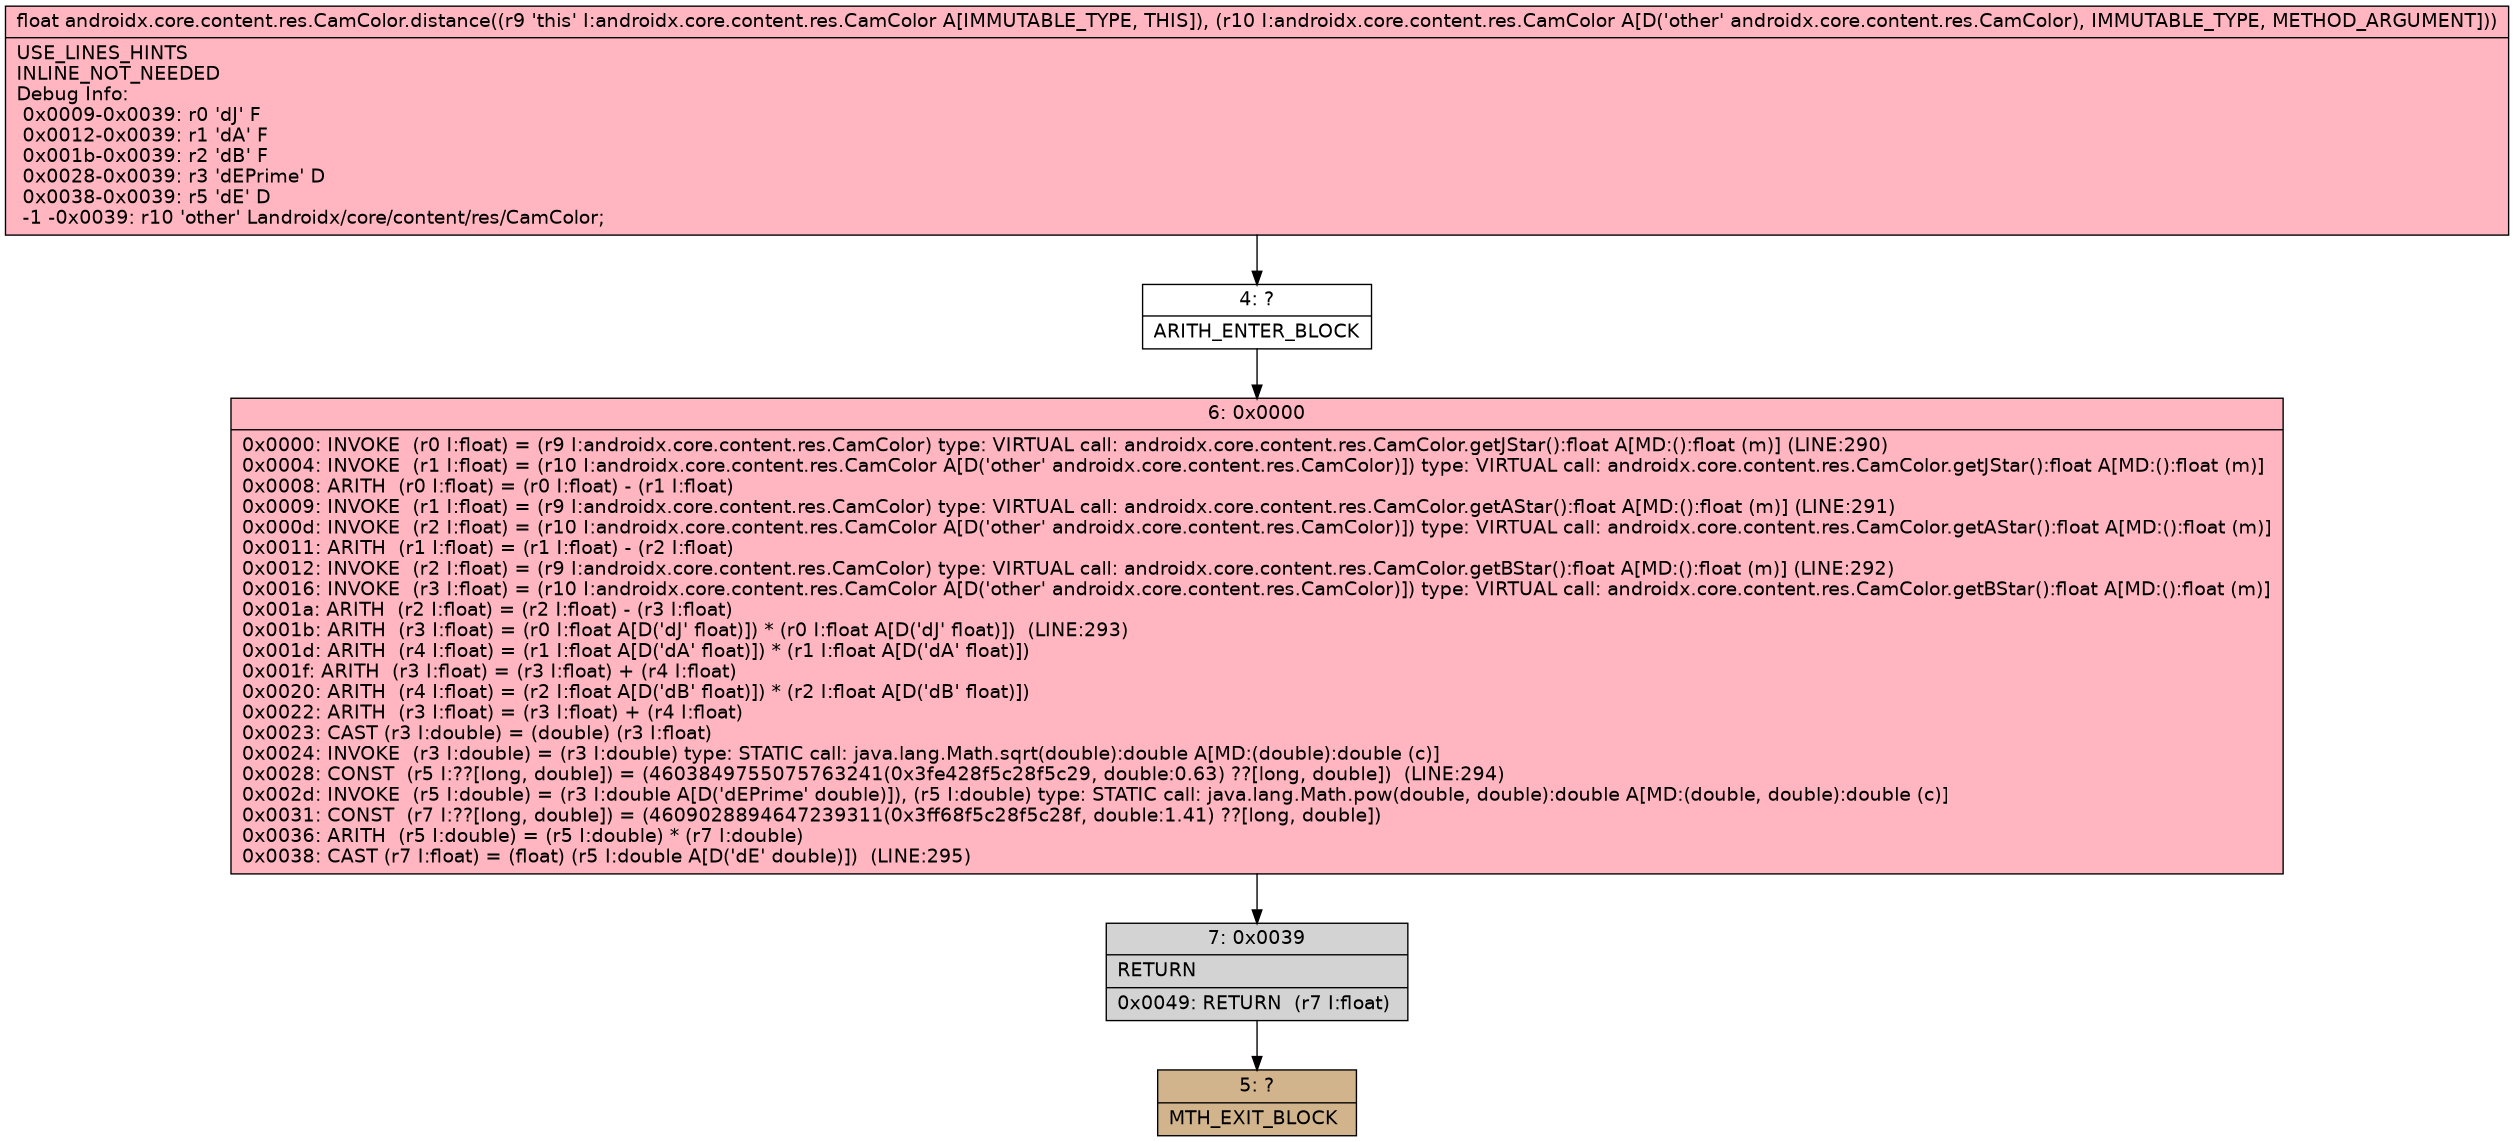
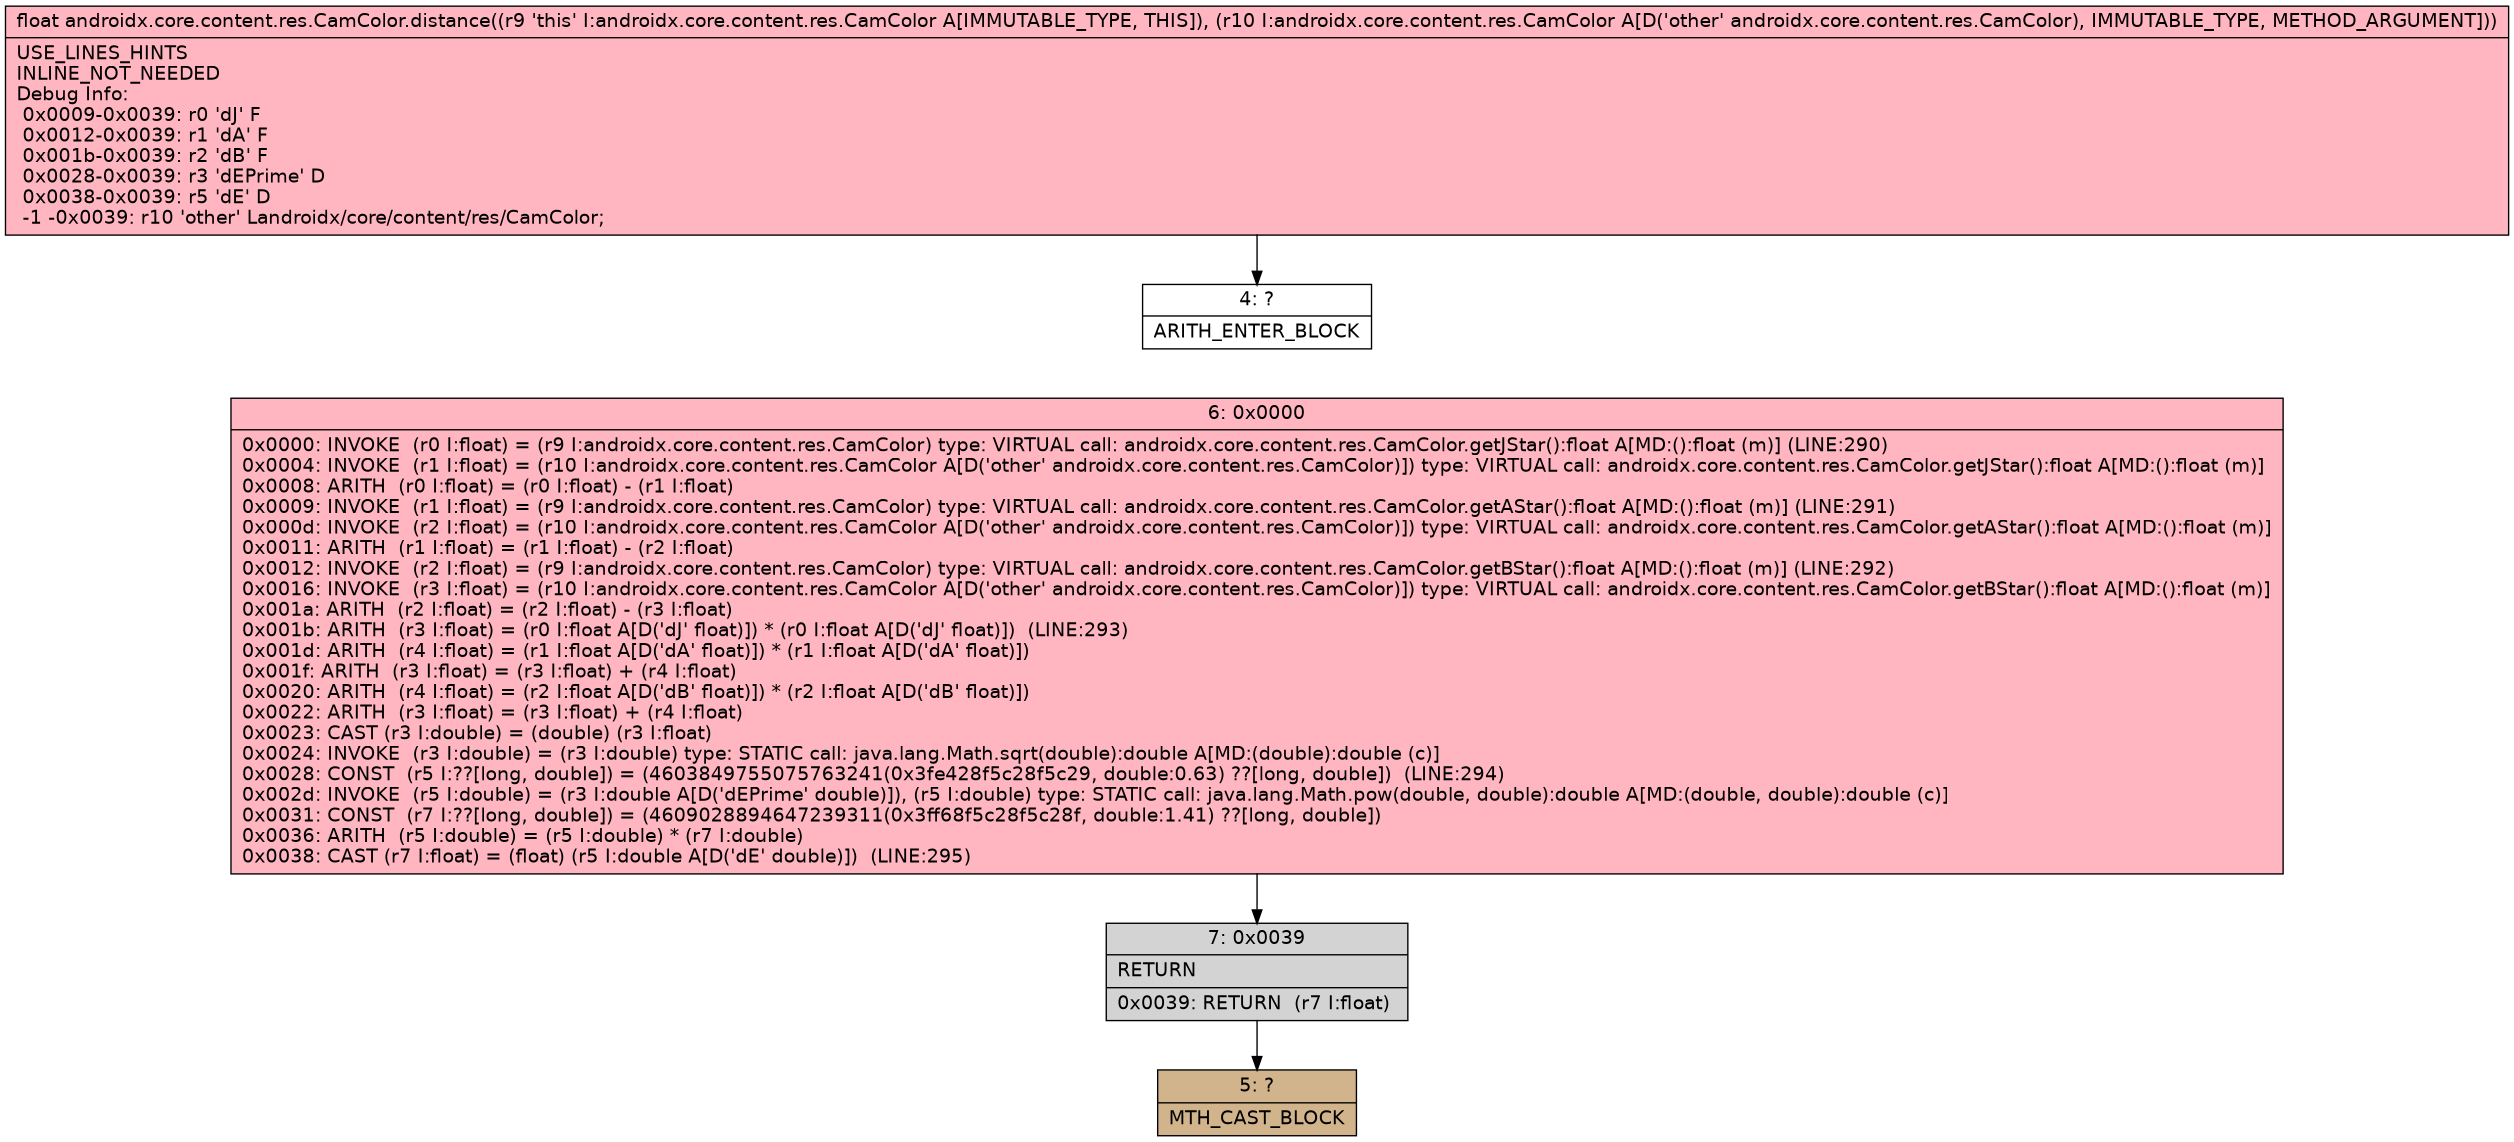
(1257, 367) -> none
(1257, 1003) -> (1257, 1003)
(1254, 1119) -> (1257, 1119)
